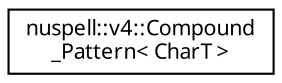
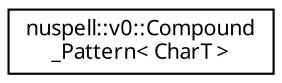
(141, 42) -> (141, 42)
